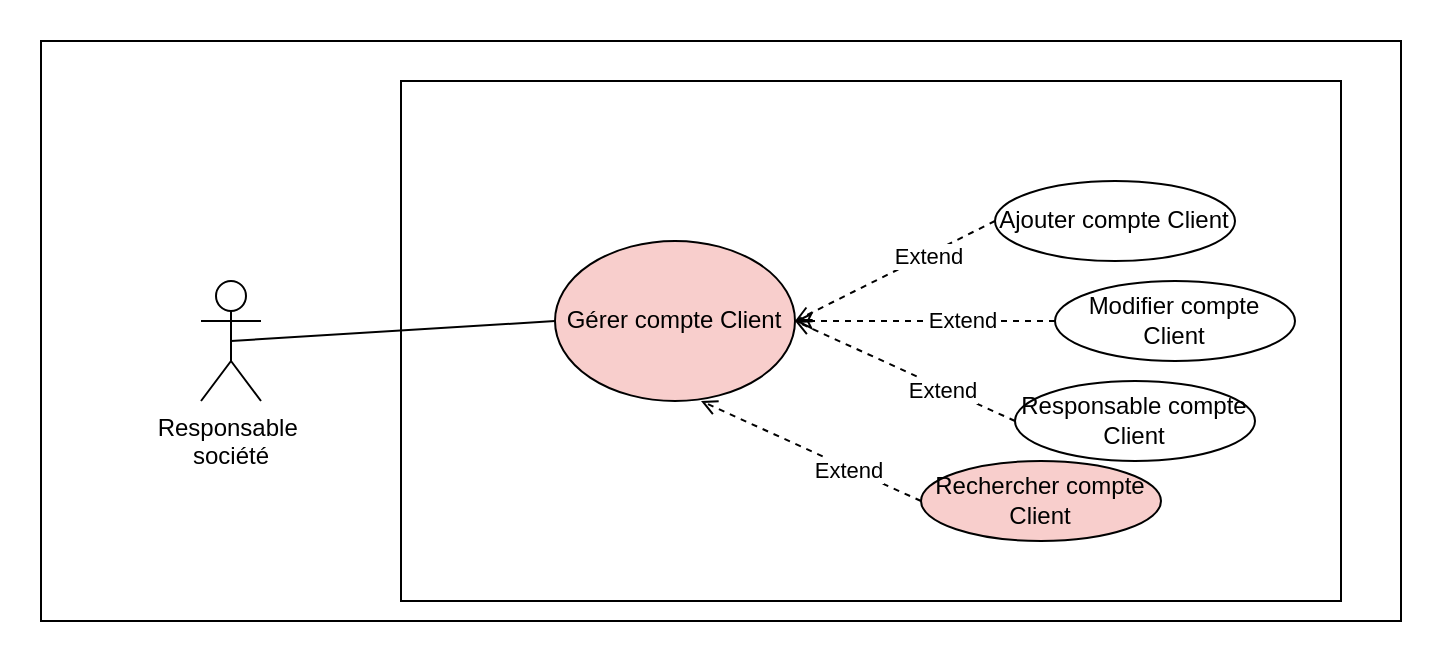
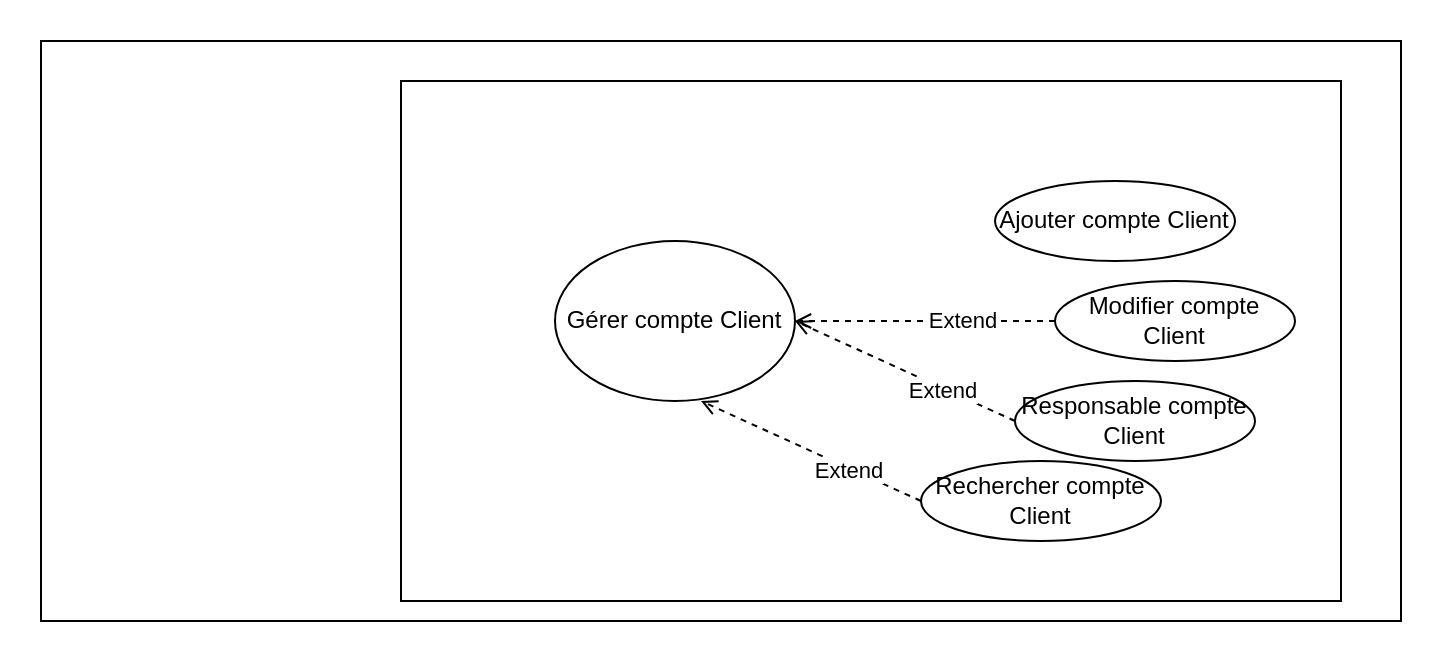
(851, 293) -> none
(675, 321) -> (675, 321)
(811, 321) -> (810, 321)
(402, 330) -> none
(231, 341) -> none
(1041, 501) -> (1041, 501)
